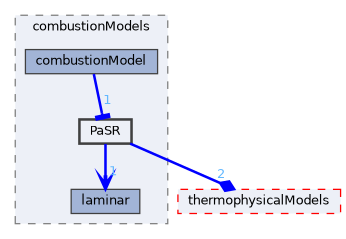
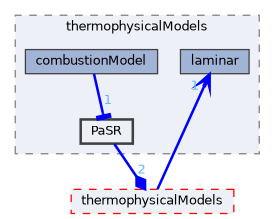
(92, 27) -> (137, 27)
(105, 160) -> (181, 138)
